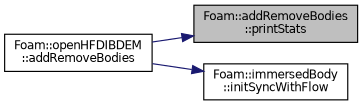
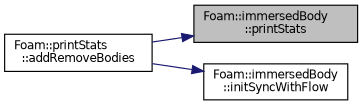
(276, 24) -> (276, 24)
(78, 53) -> (78, 53)
